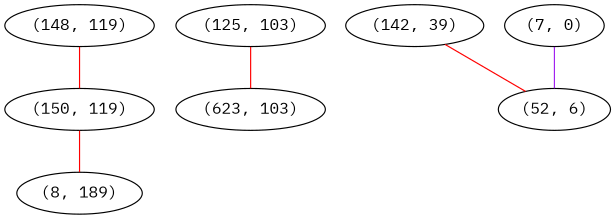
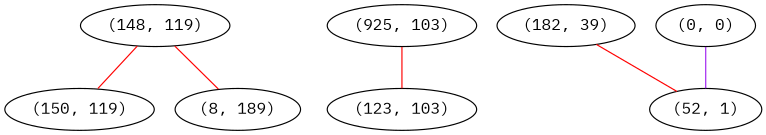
(251, 26) -> (402, 26)
(415, 26) -> (566, 26)
(554, 26) -> (706, 26)
(251, 109) -> (402, 109)
(554, 109) -> (706, 109)
(80, 151) -> (197, 68)
